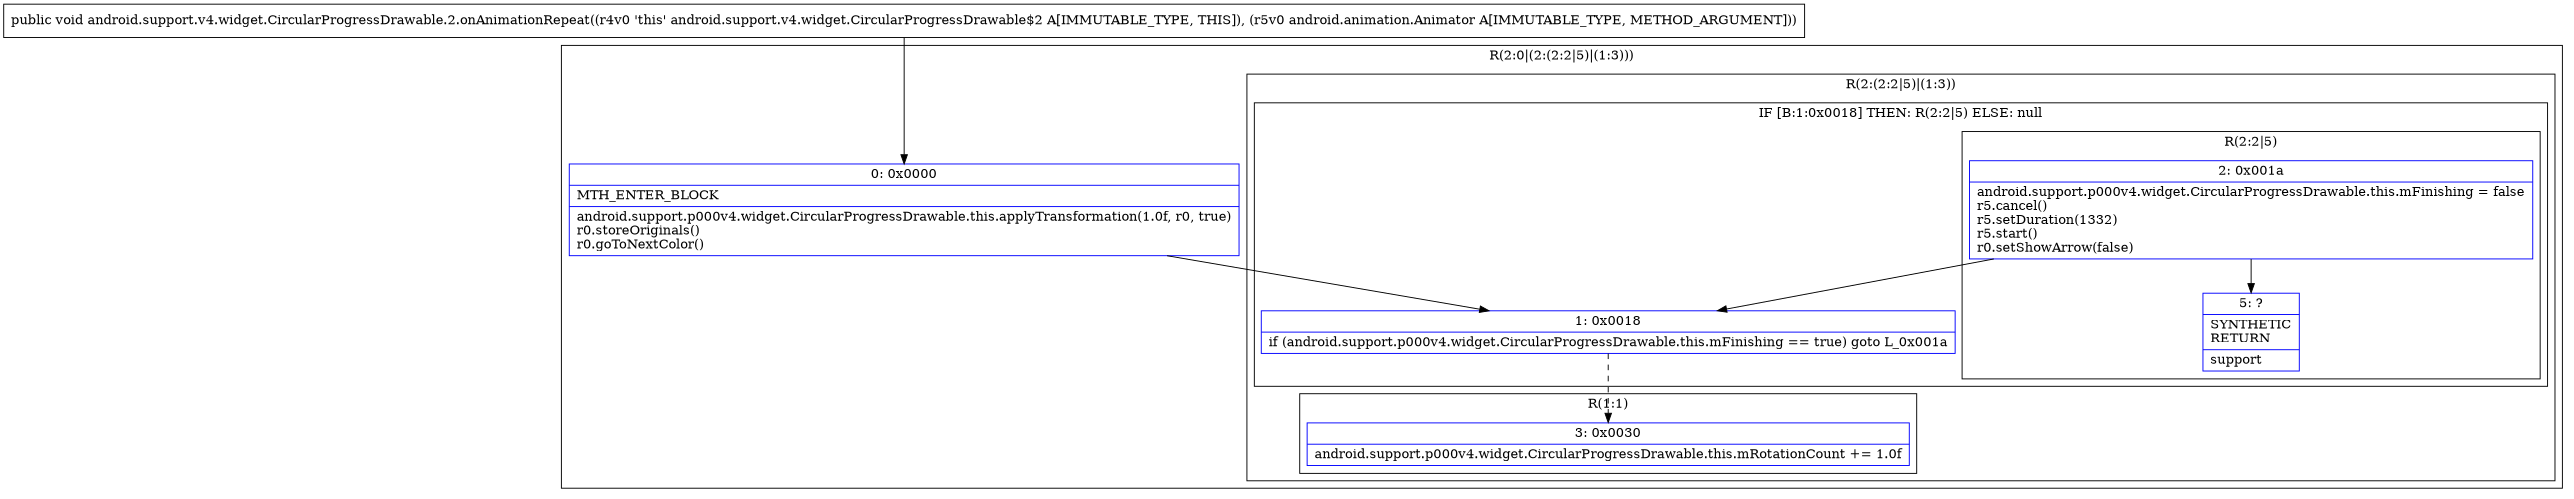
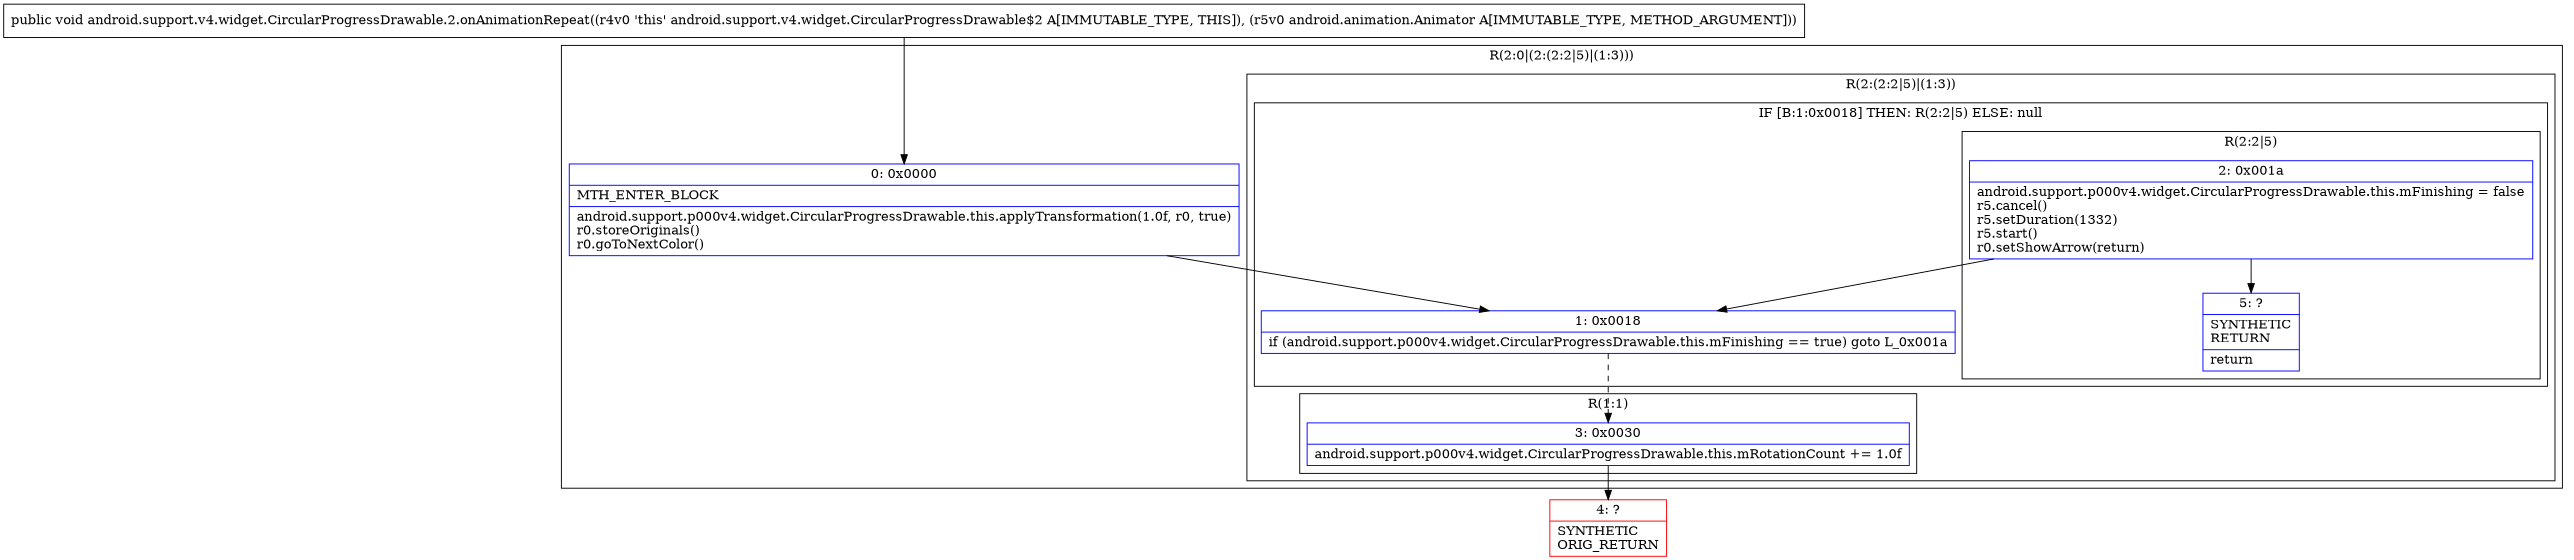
(2055, 248) -> (2061, 248)
(2236, 360) -> (2232, 360)
none -> (1608, 528)
